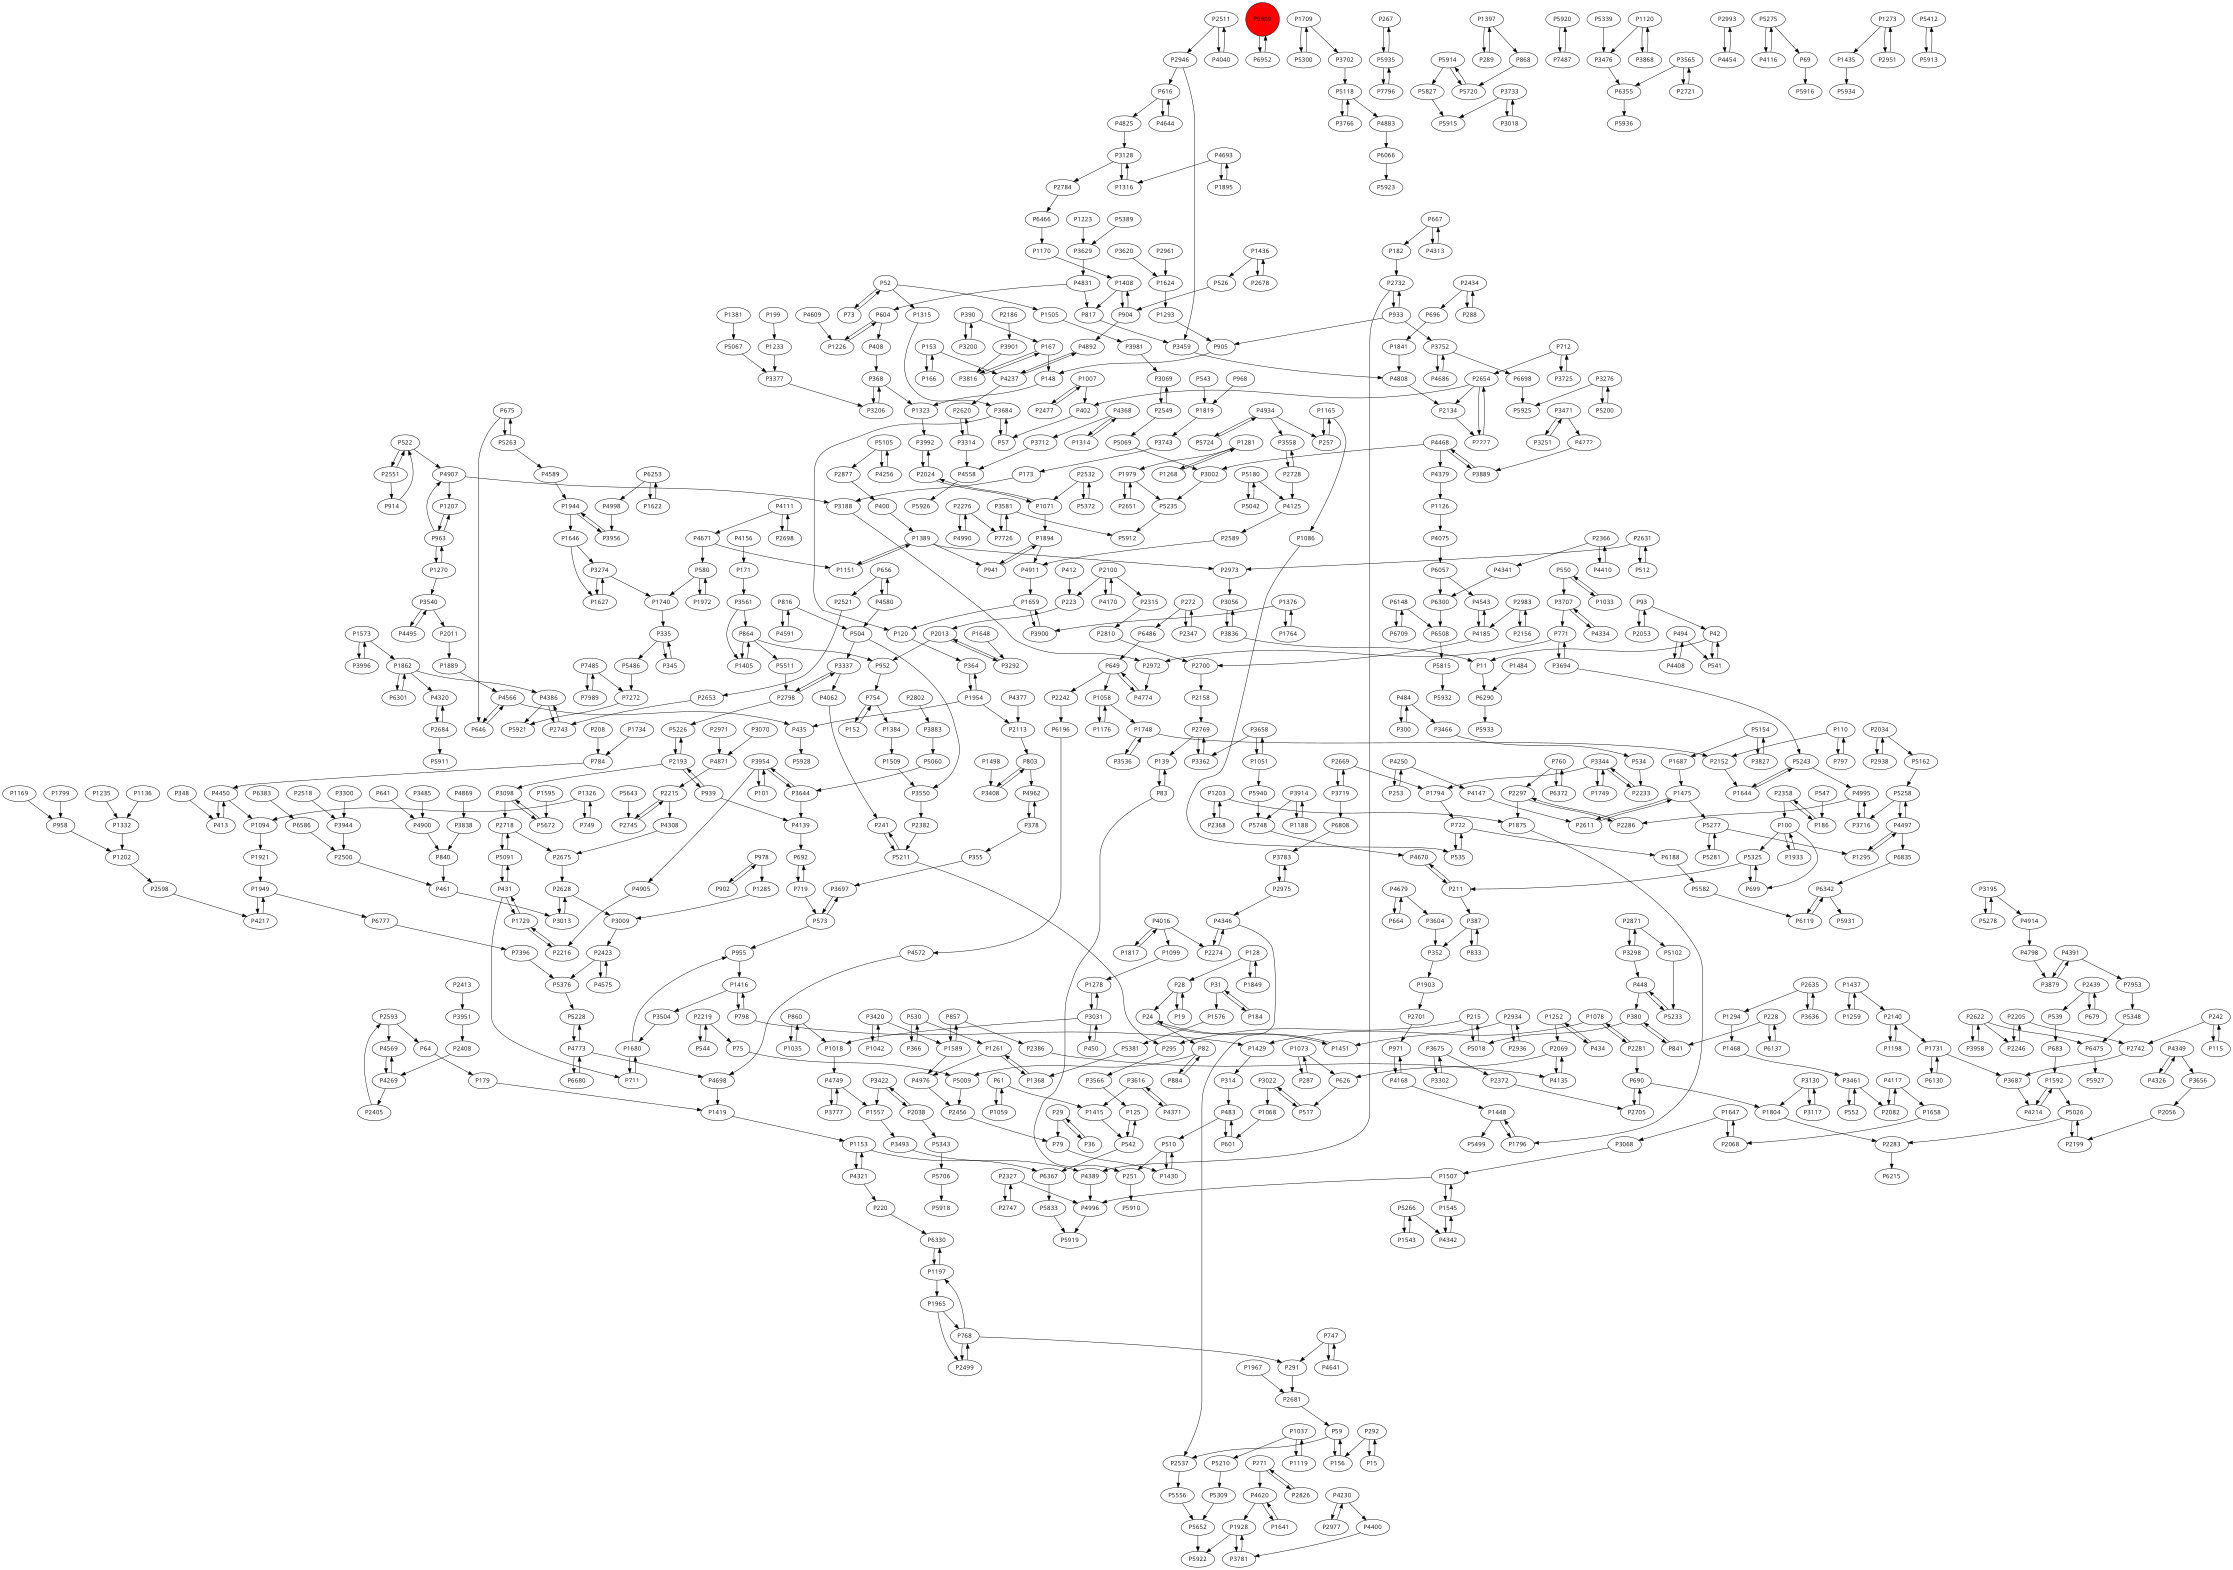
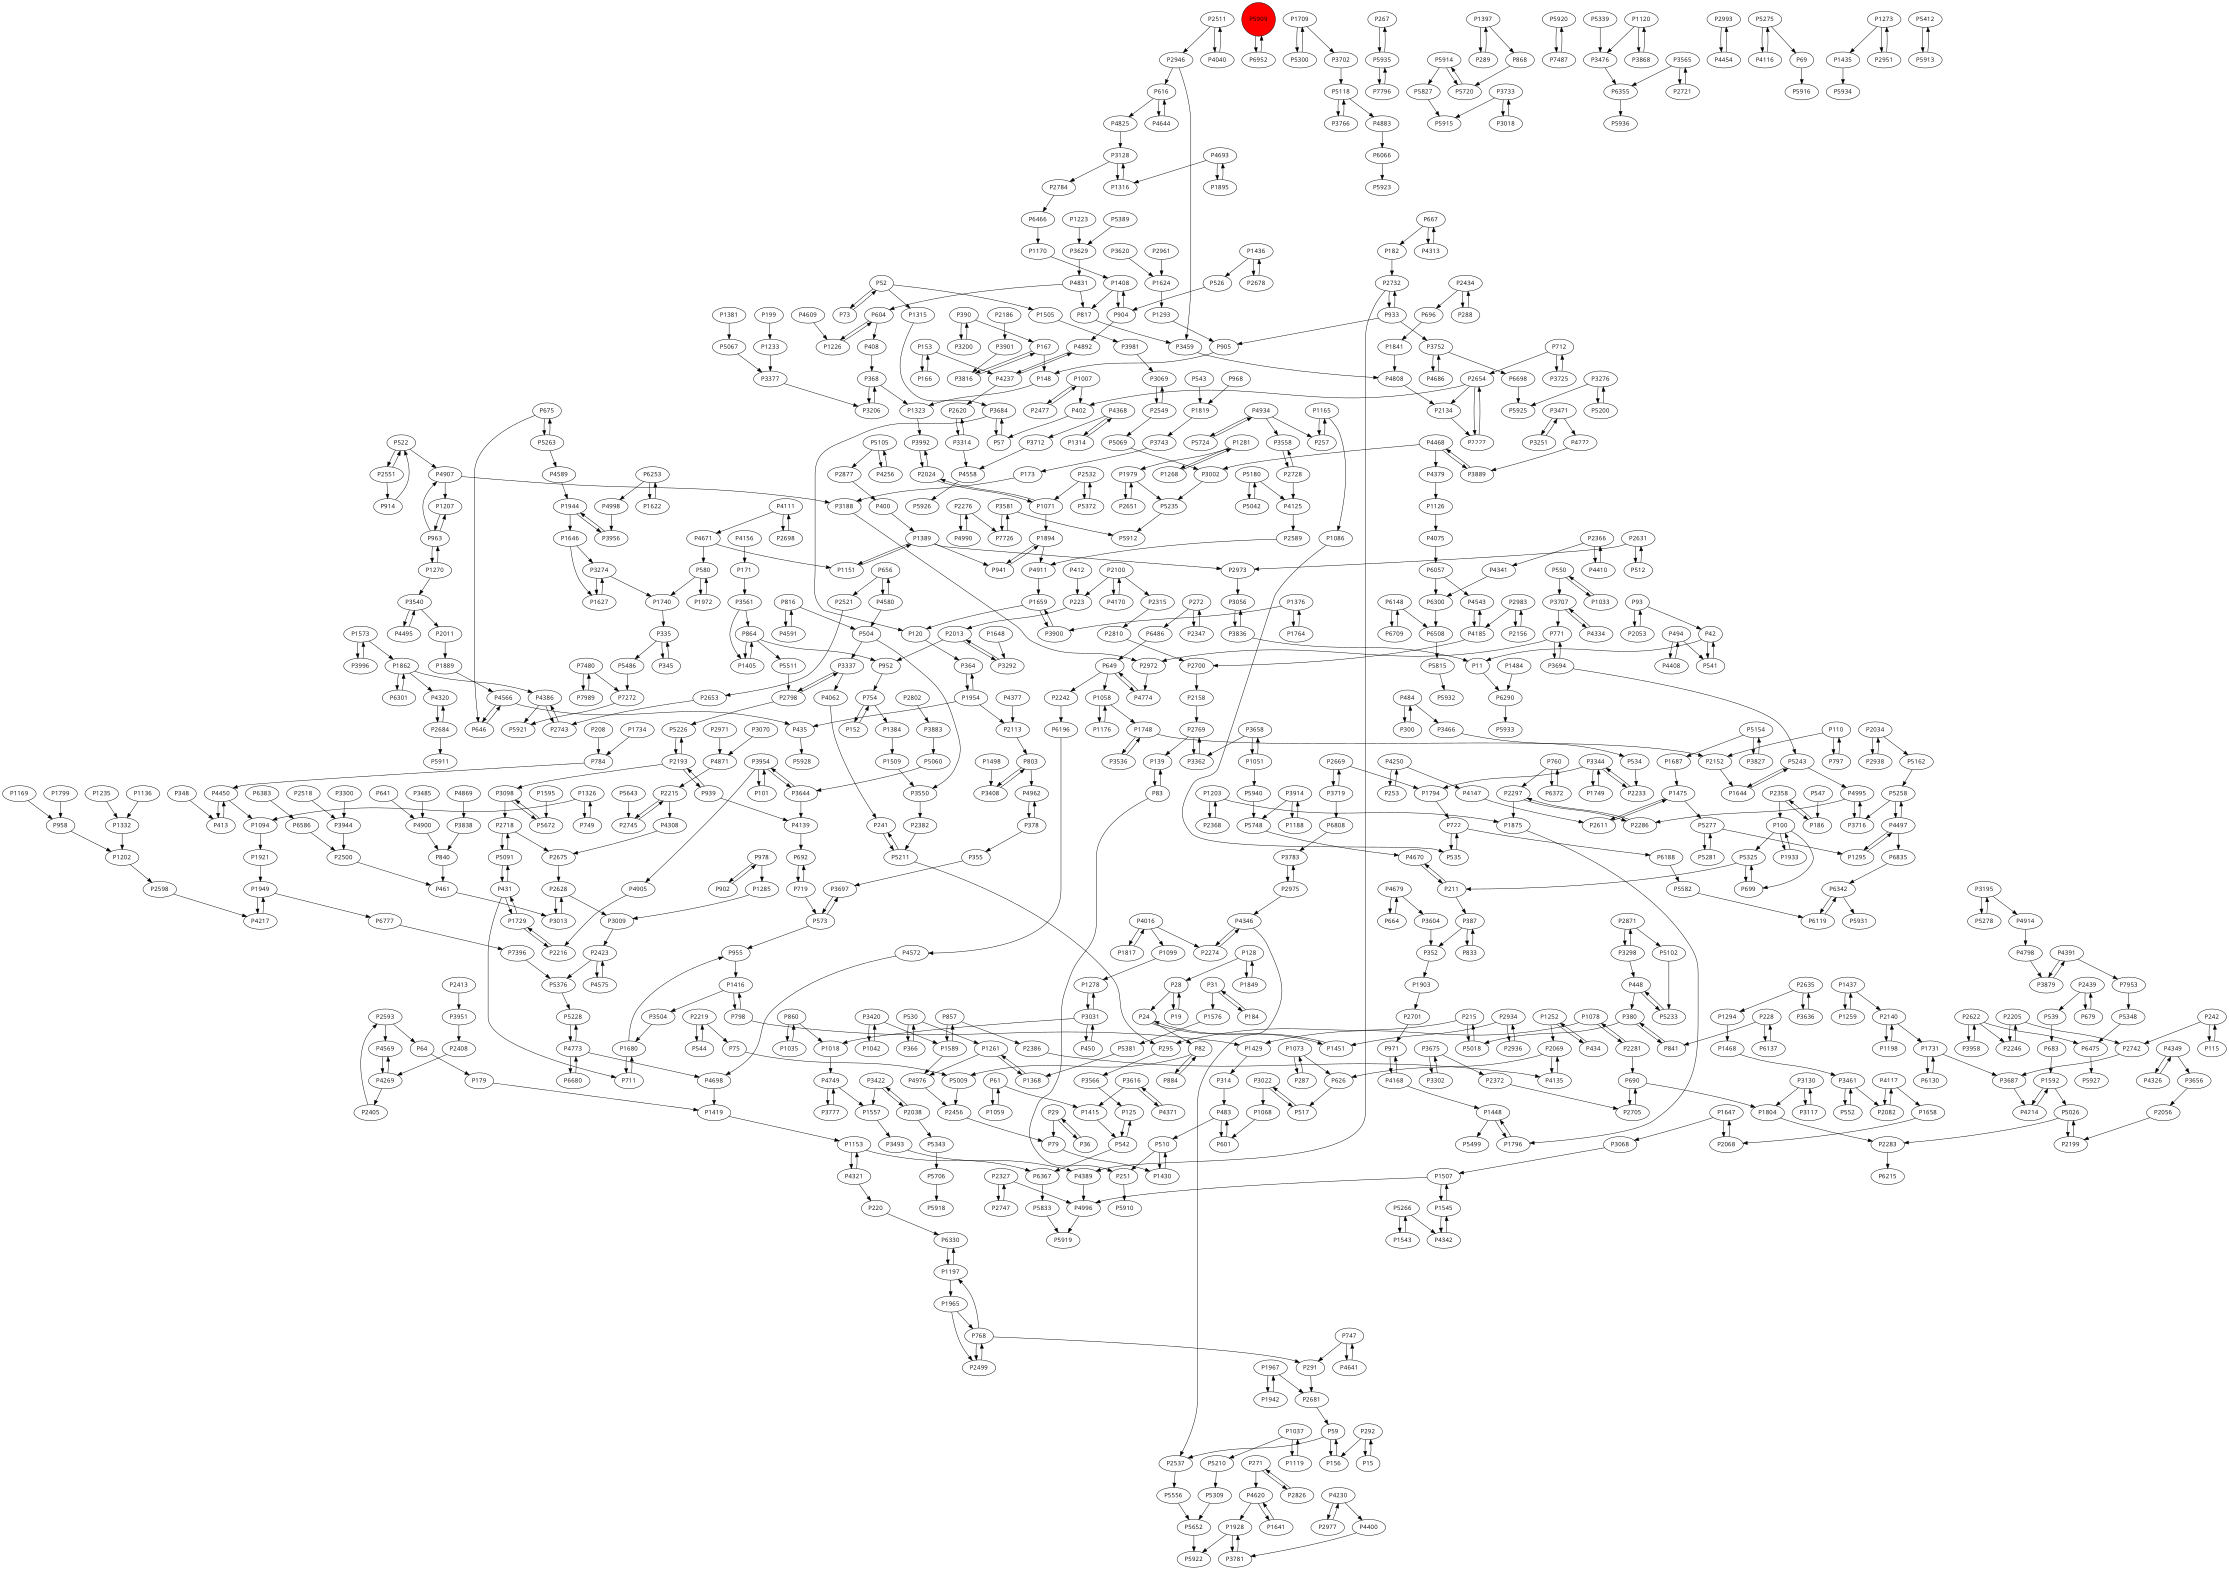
(590, 666) -> (586, 666)
none -> (1271, 1400)
